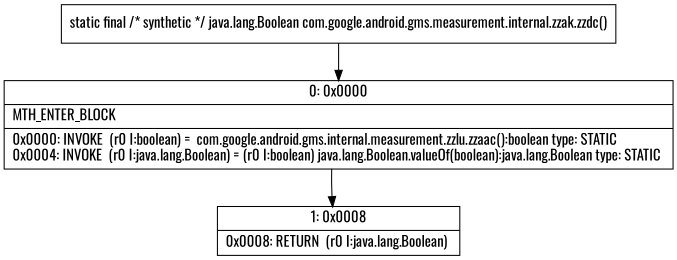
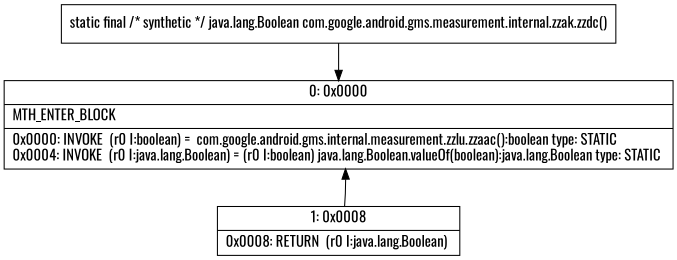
(332, 183) -> (345, 193)
